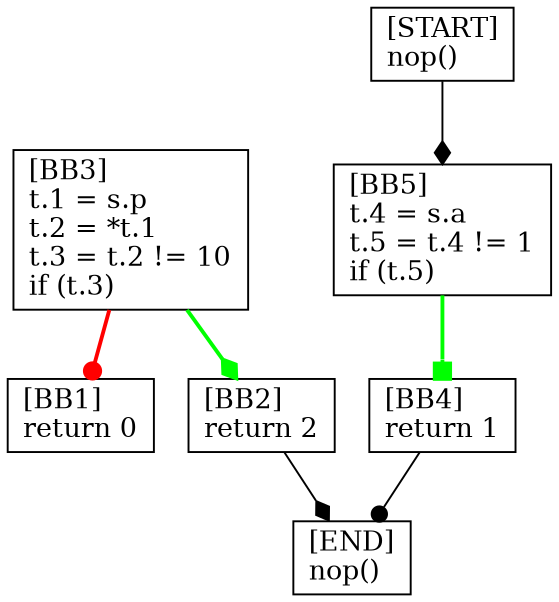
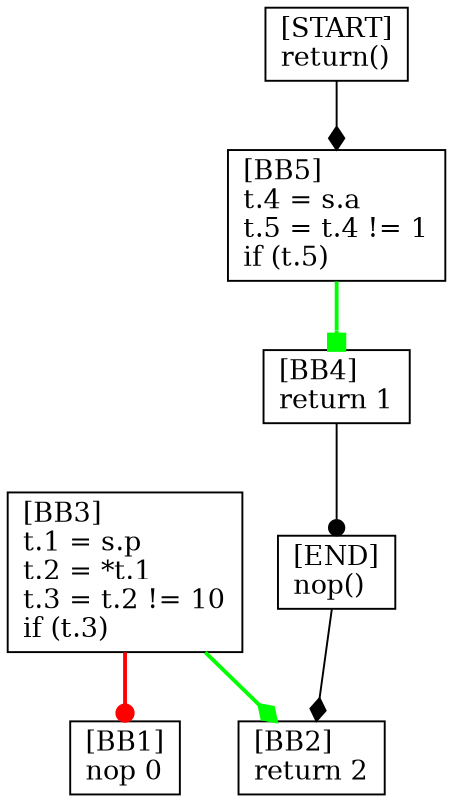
(442, 44) -> (337, 44)
(81, 416) -> (125, 758)
(300, 477) -> (326, 654)
